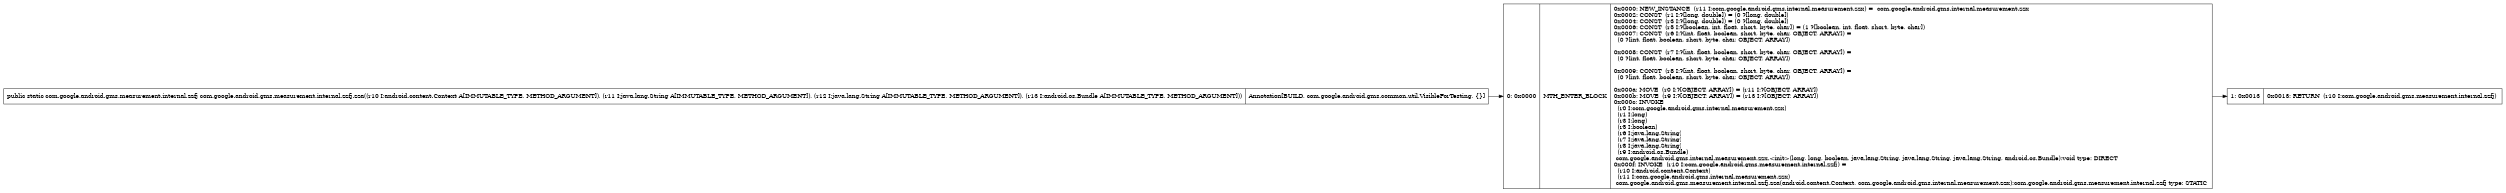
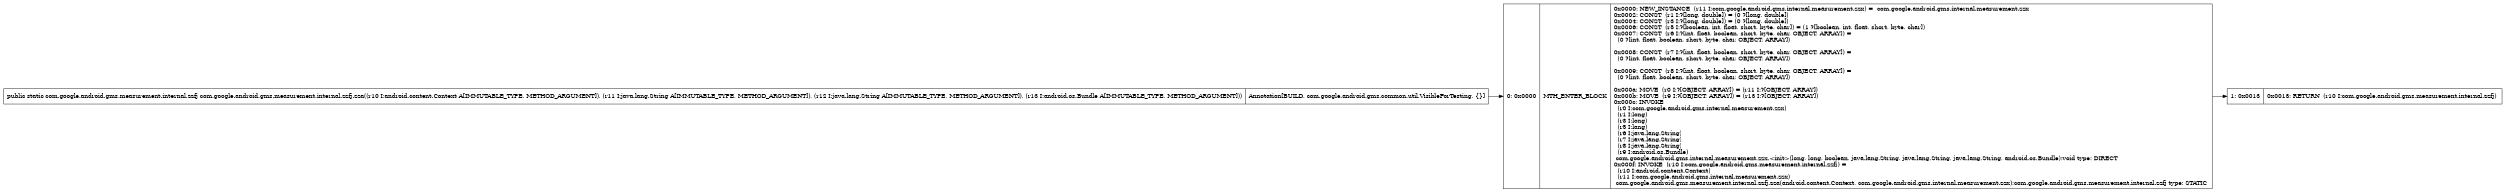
(1636, 127) -> (1631, 127)
